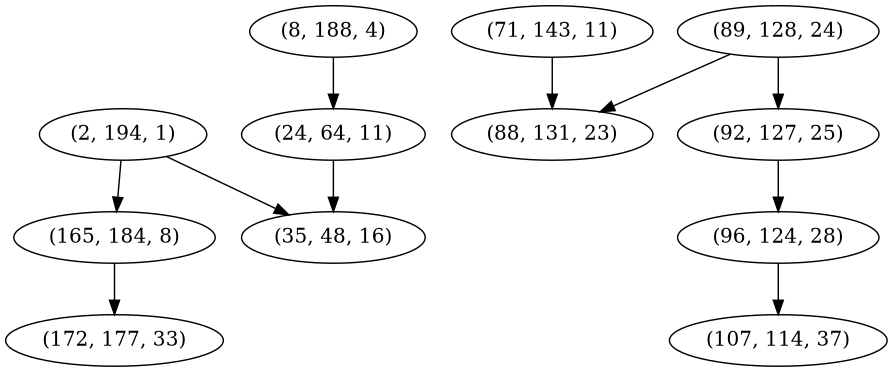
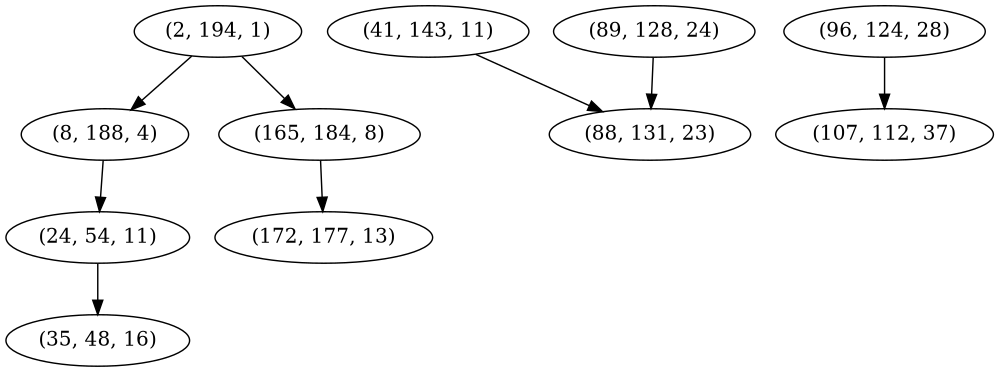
(552, 31) -> (428, 31)
(333, 134) -> (98, 237)
(778, 134) -> none
(221, 183) -> (167, 78)
(115, 340) -> (324, 237)
(778, 340) -> (885, 134)
